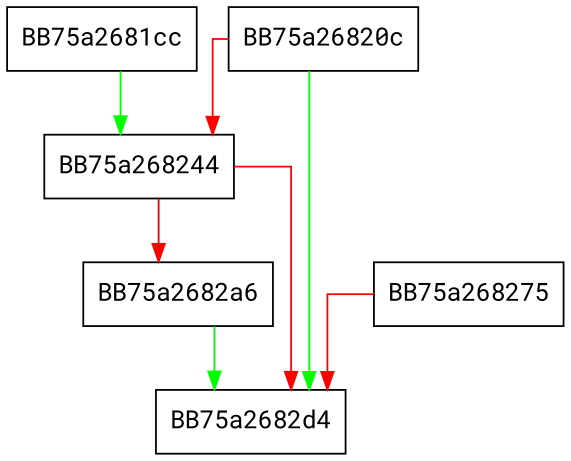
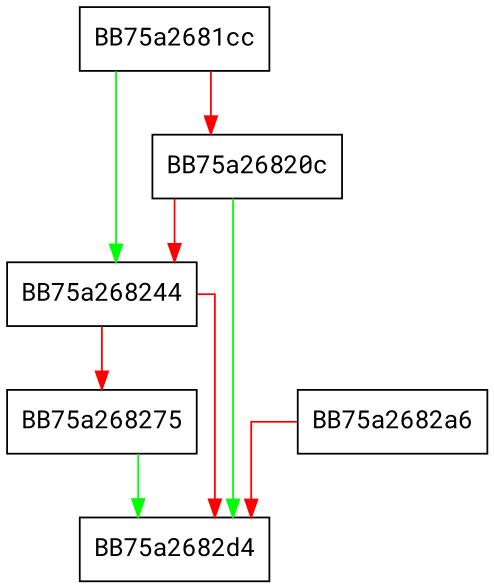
none -> (211, 94)
(159, 221) -> (102, 349)
(327, 310) -> (138, 477)
(214, 349) -> (251, 437)
